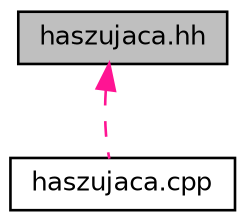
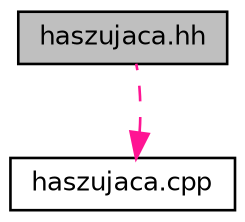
(105, 124) -> (140, 98)
